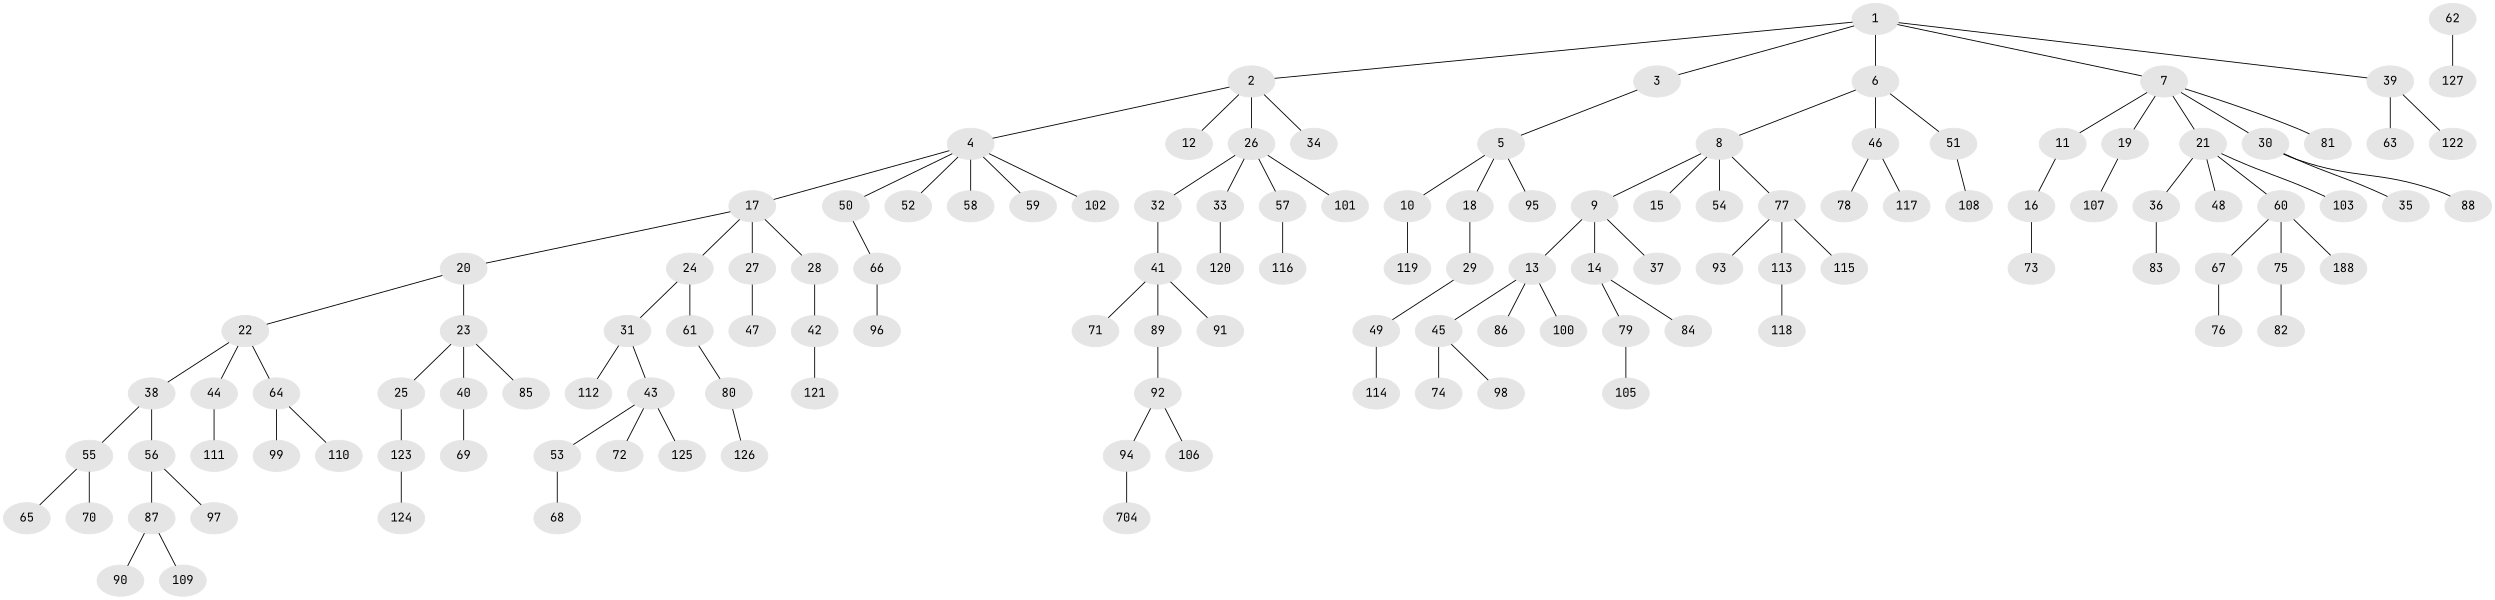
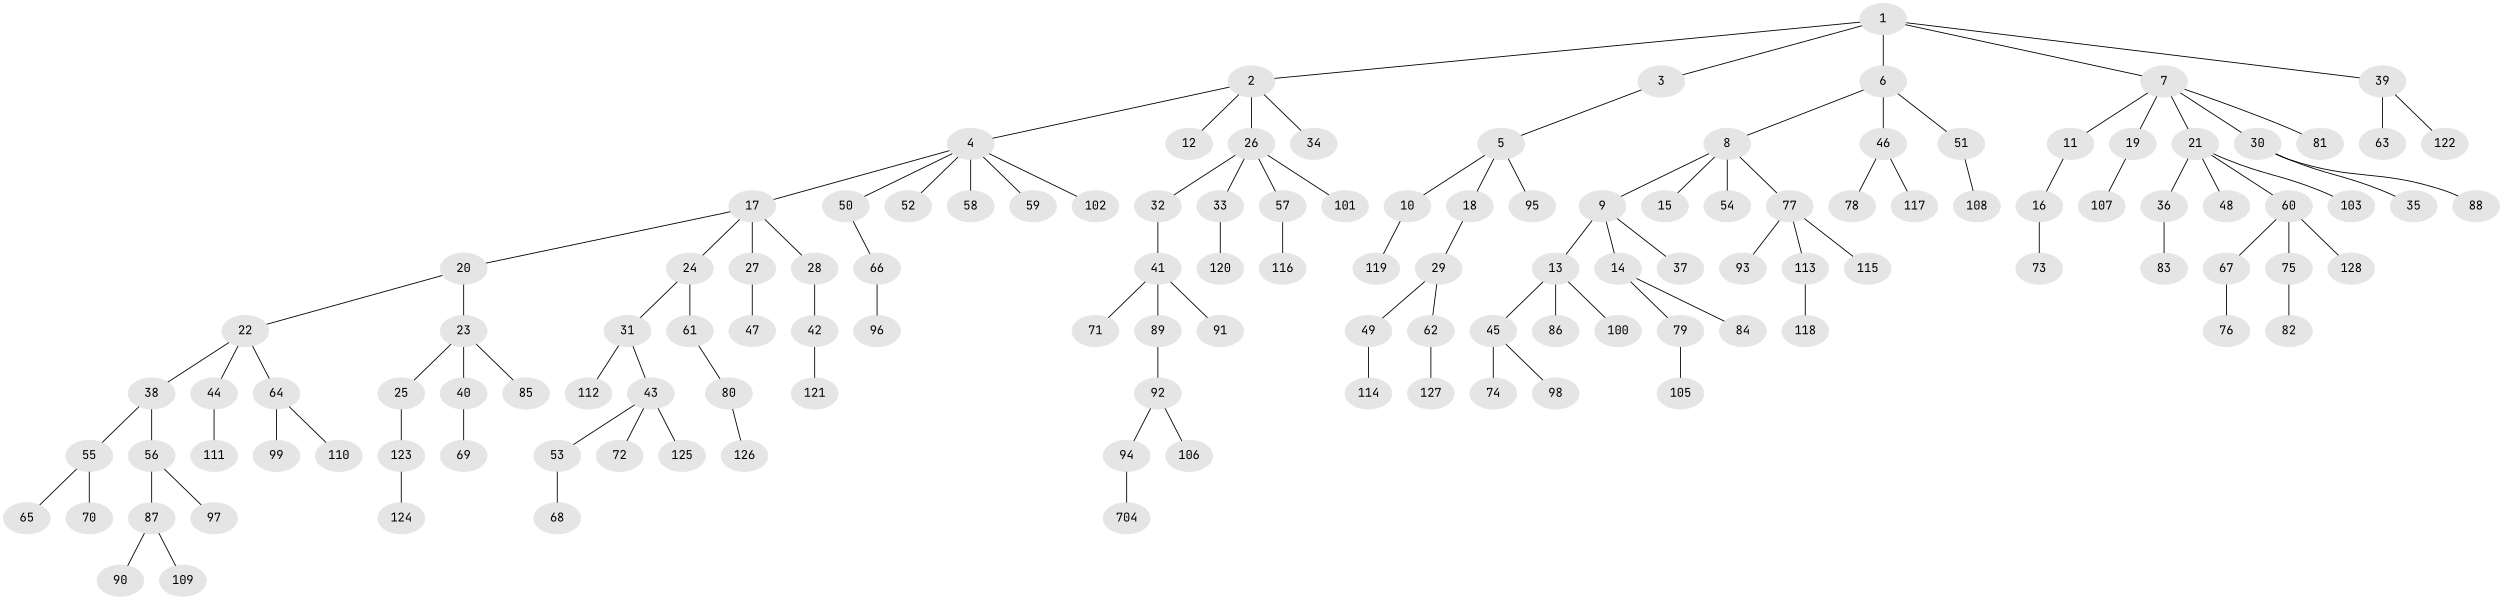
(2343, 269) -> (2351, 269)
none -> (1435, 300)
